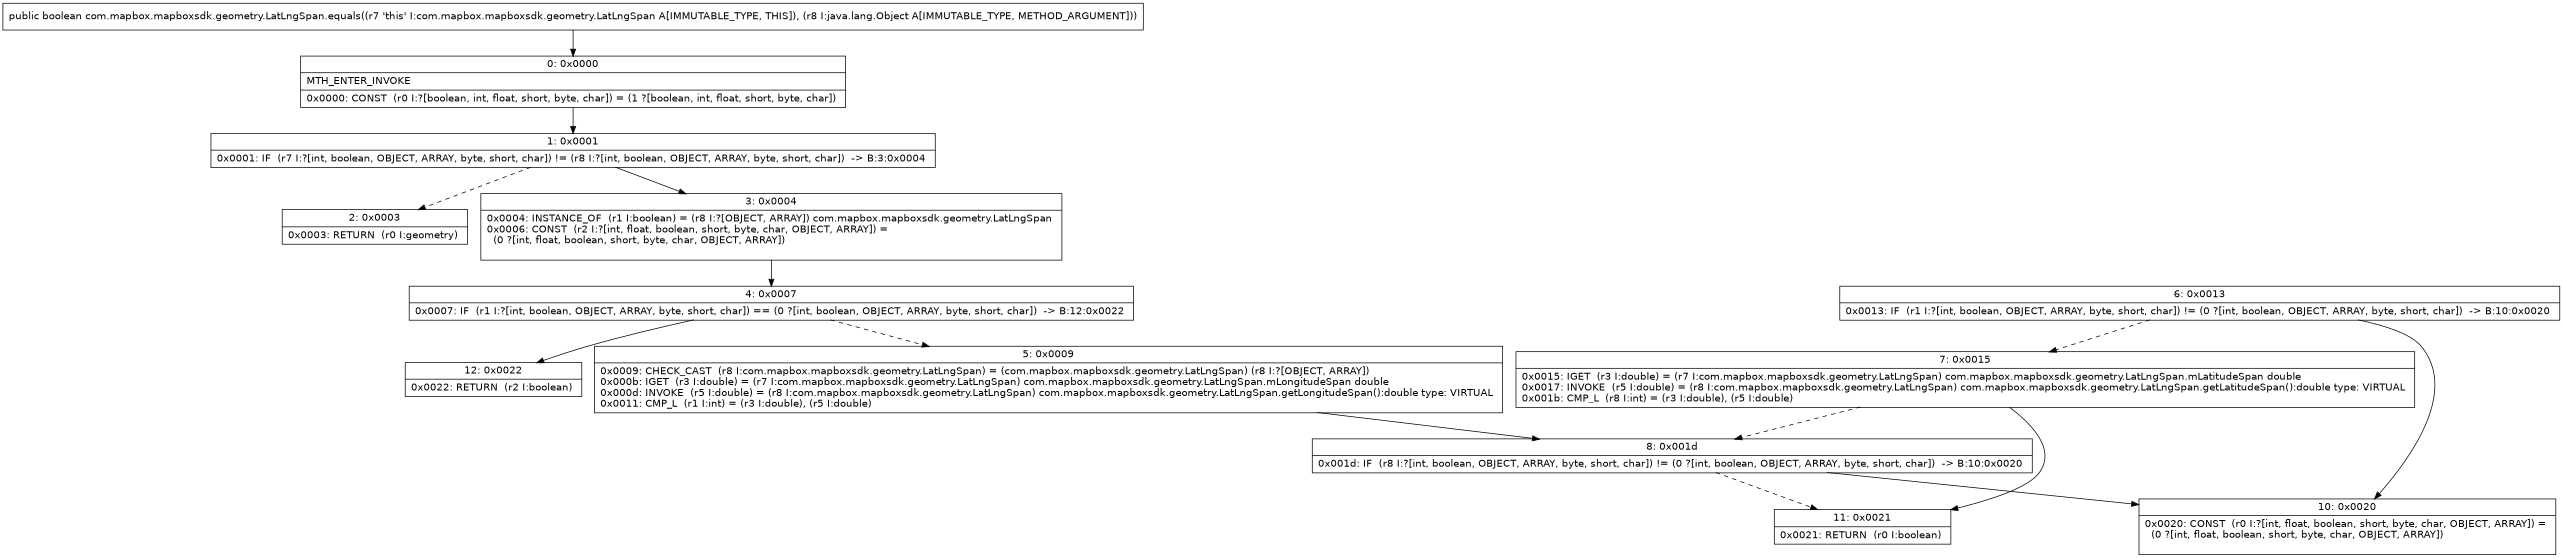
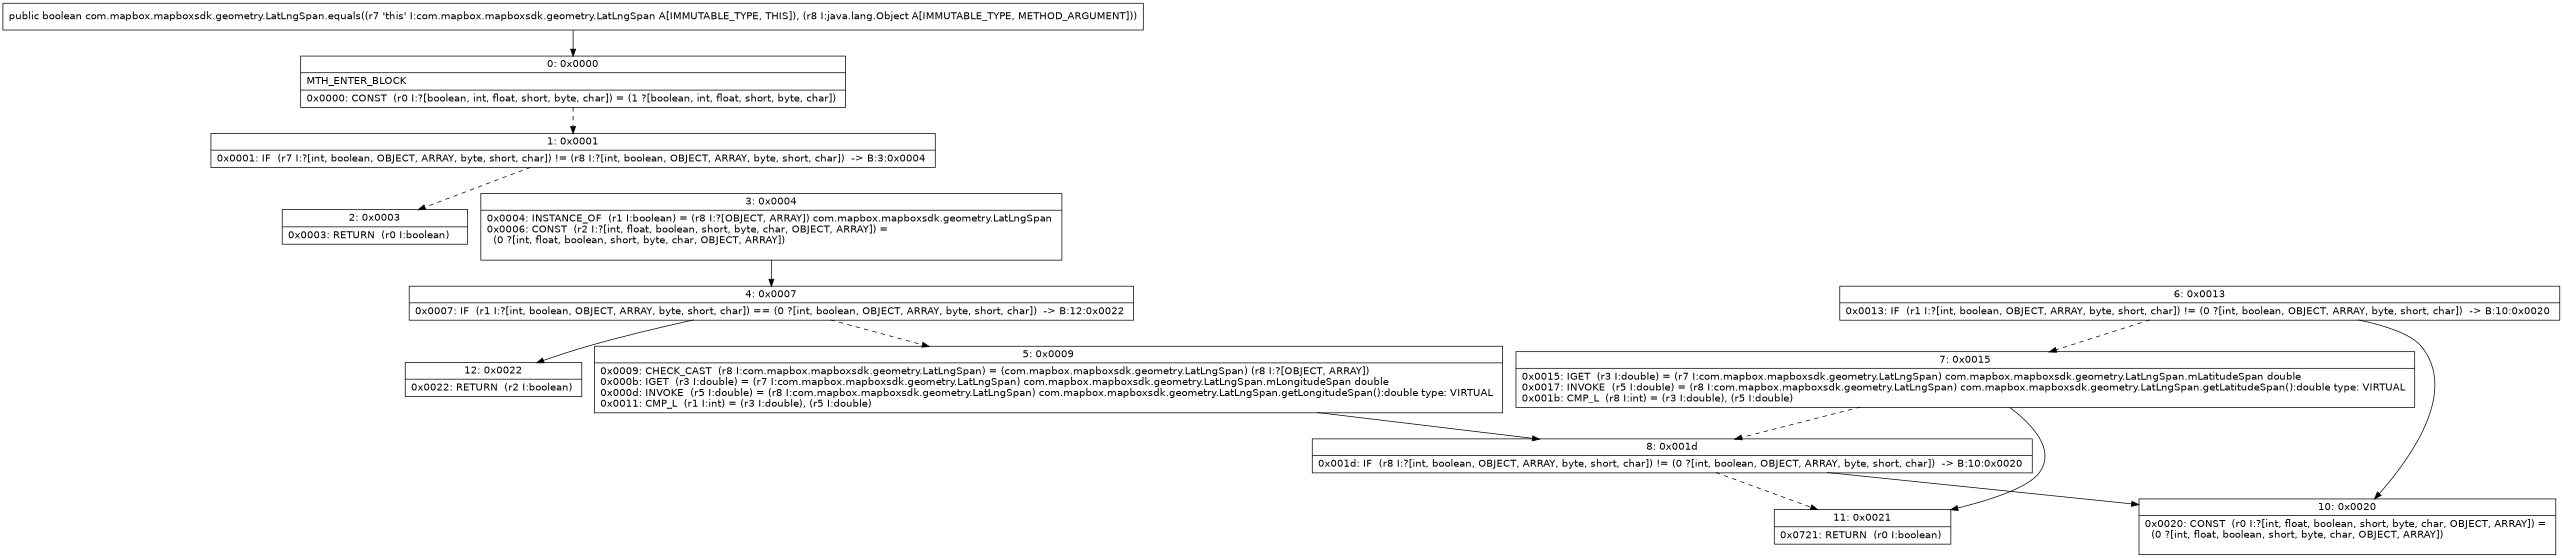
(359, 81) -> (357, 81)
(573, 117) -> (573, 117)
(647, 179) -> none
(375, 235) -> (370, 235)
(1863, 535) -> (1863, 535)
